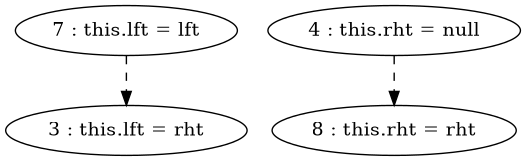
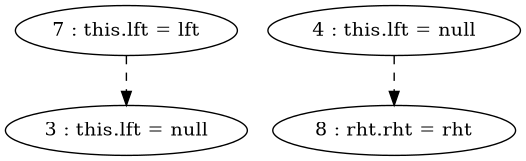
(394, 31) -> (394, 31)
(126, 130) -> (126, 130)
(394, 130) -> (394, 130)
